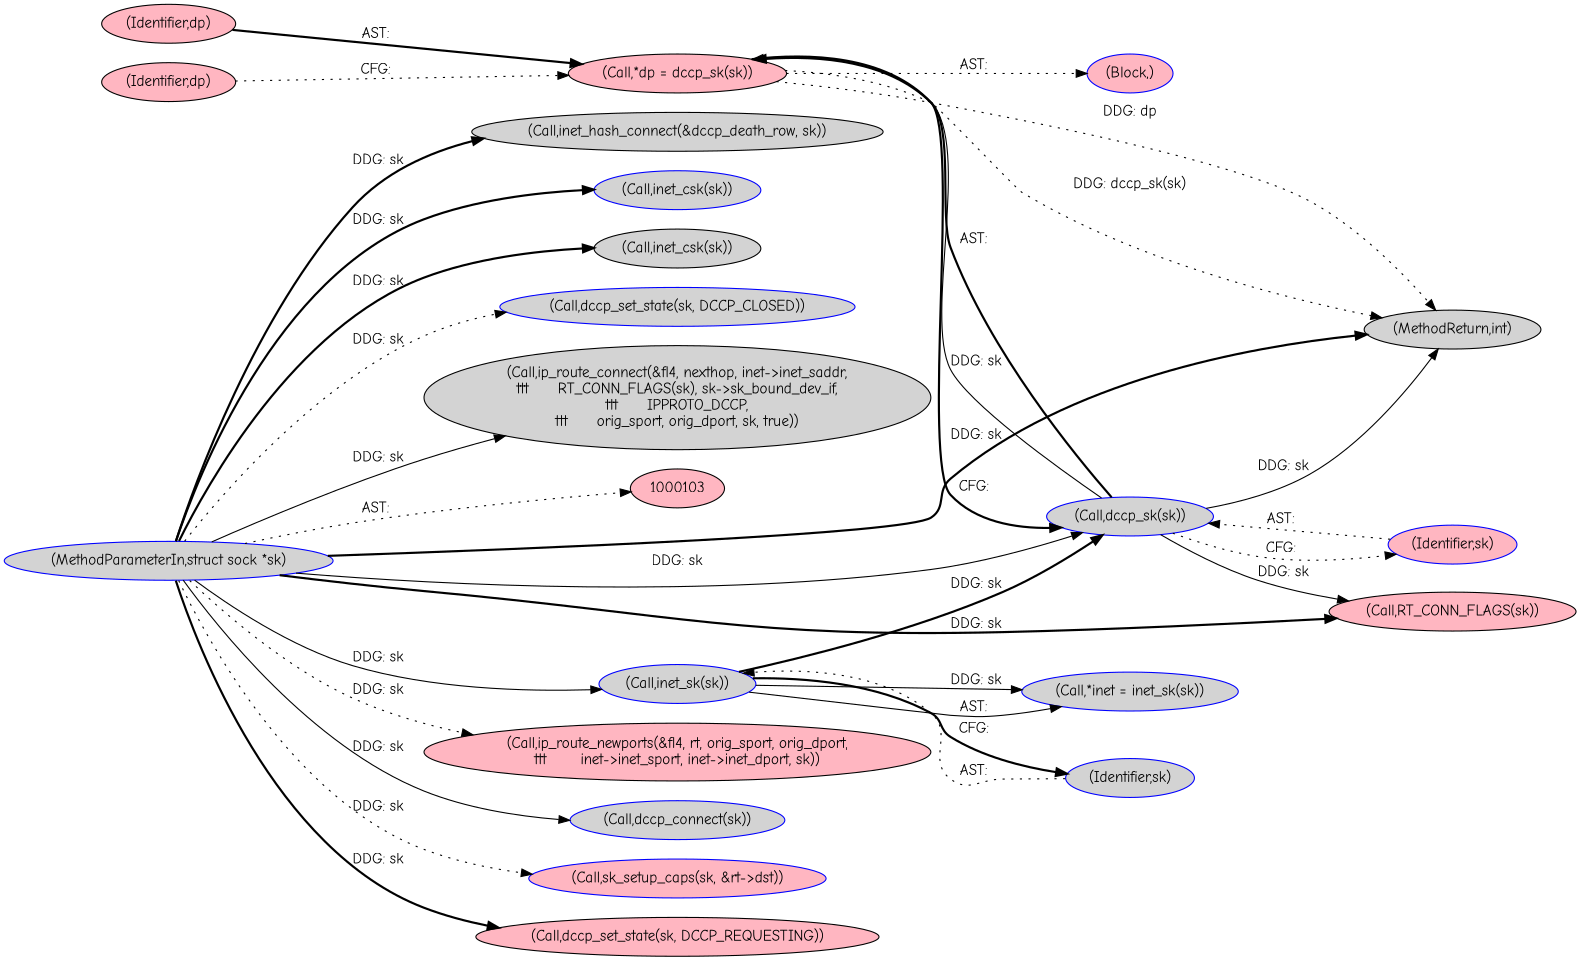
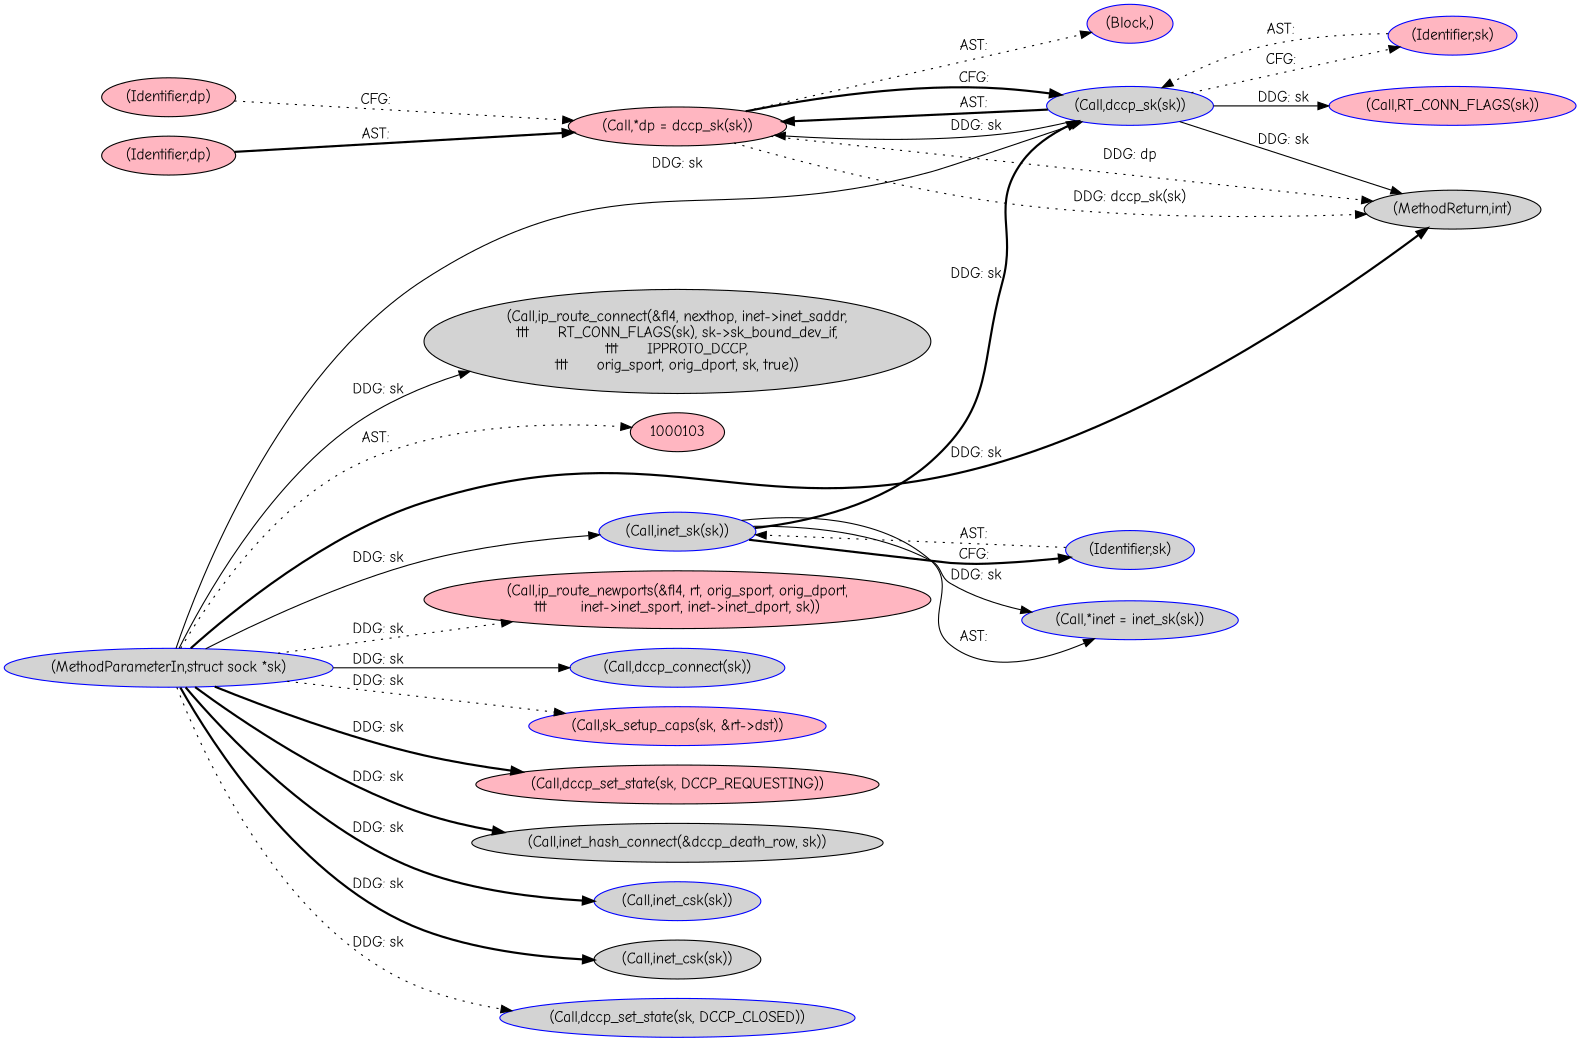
(1453, 612) -> (1453, 106)
(801, 629) -> none
